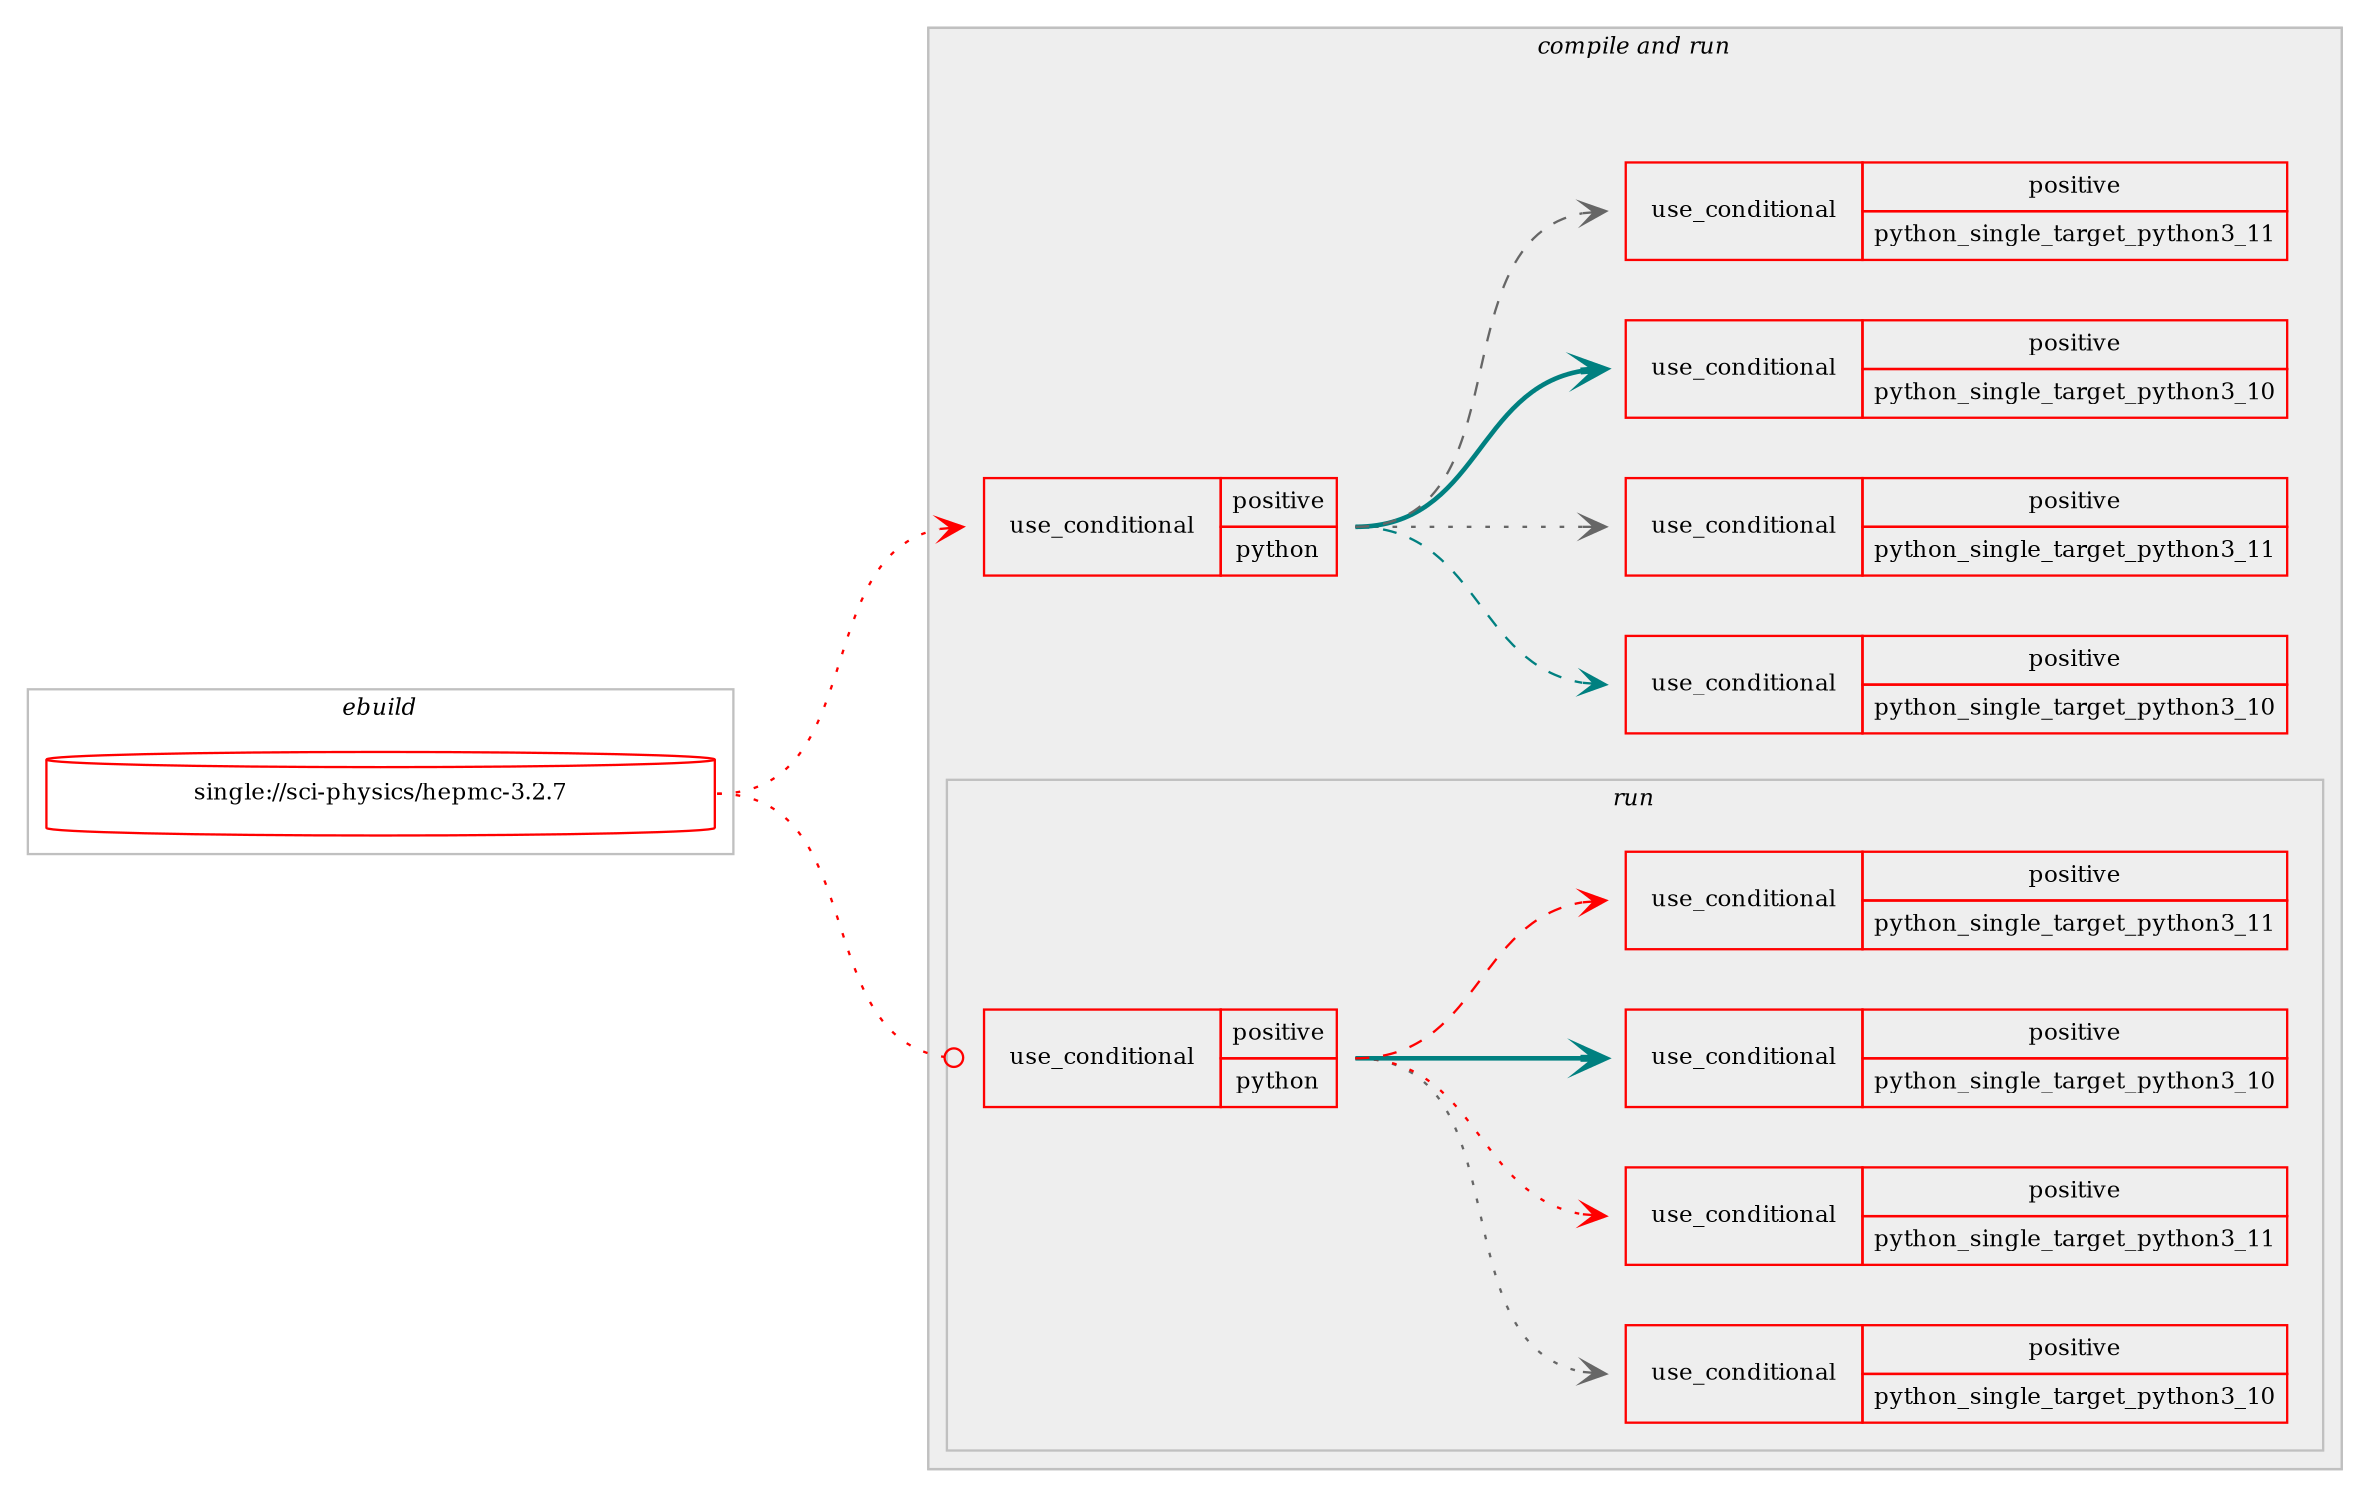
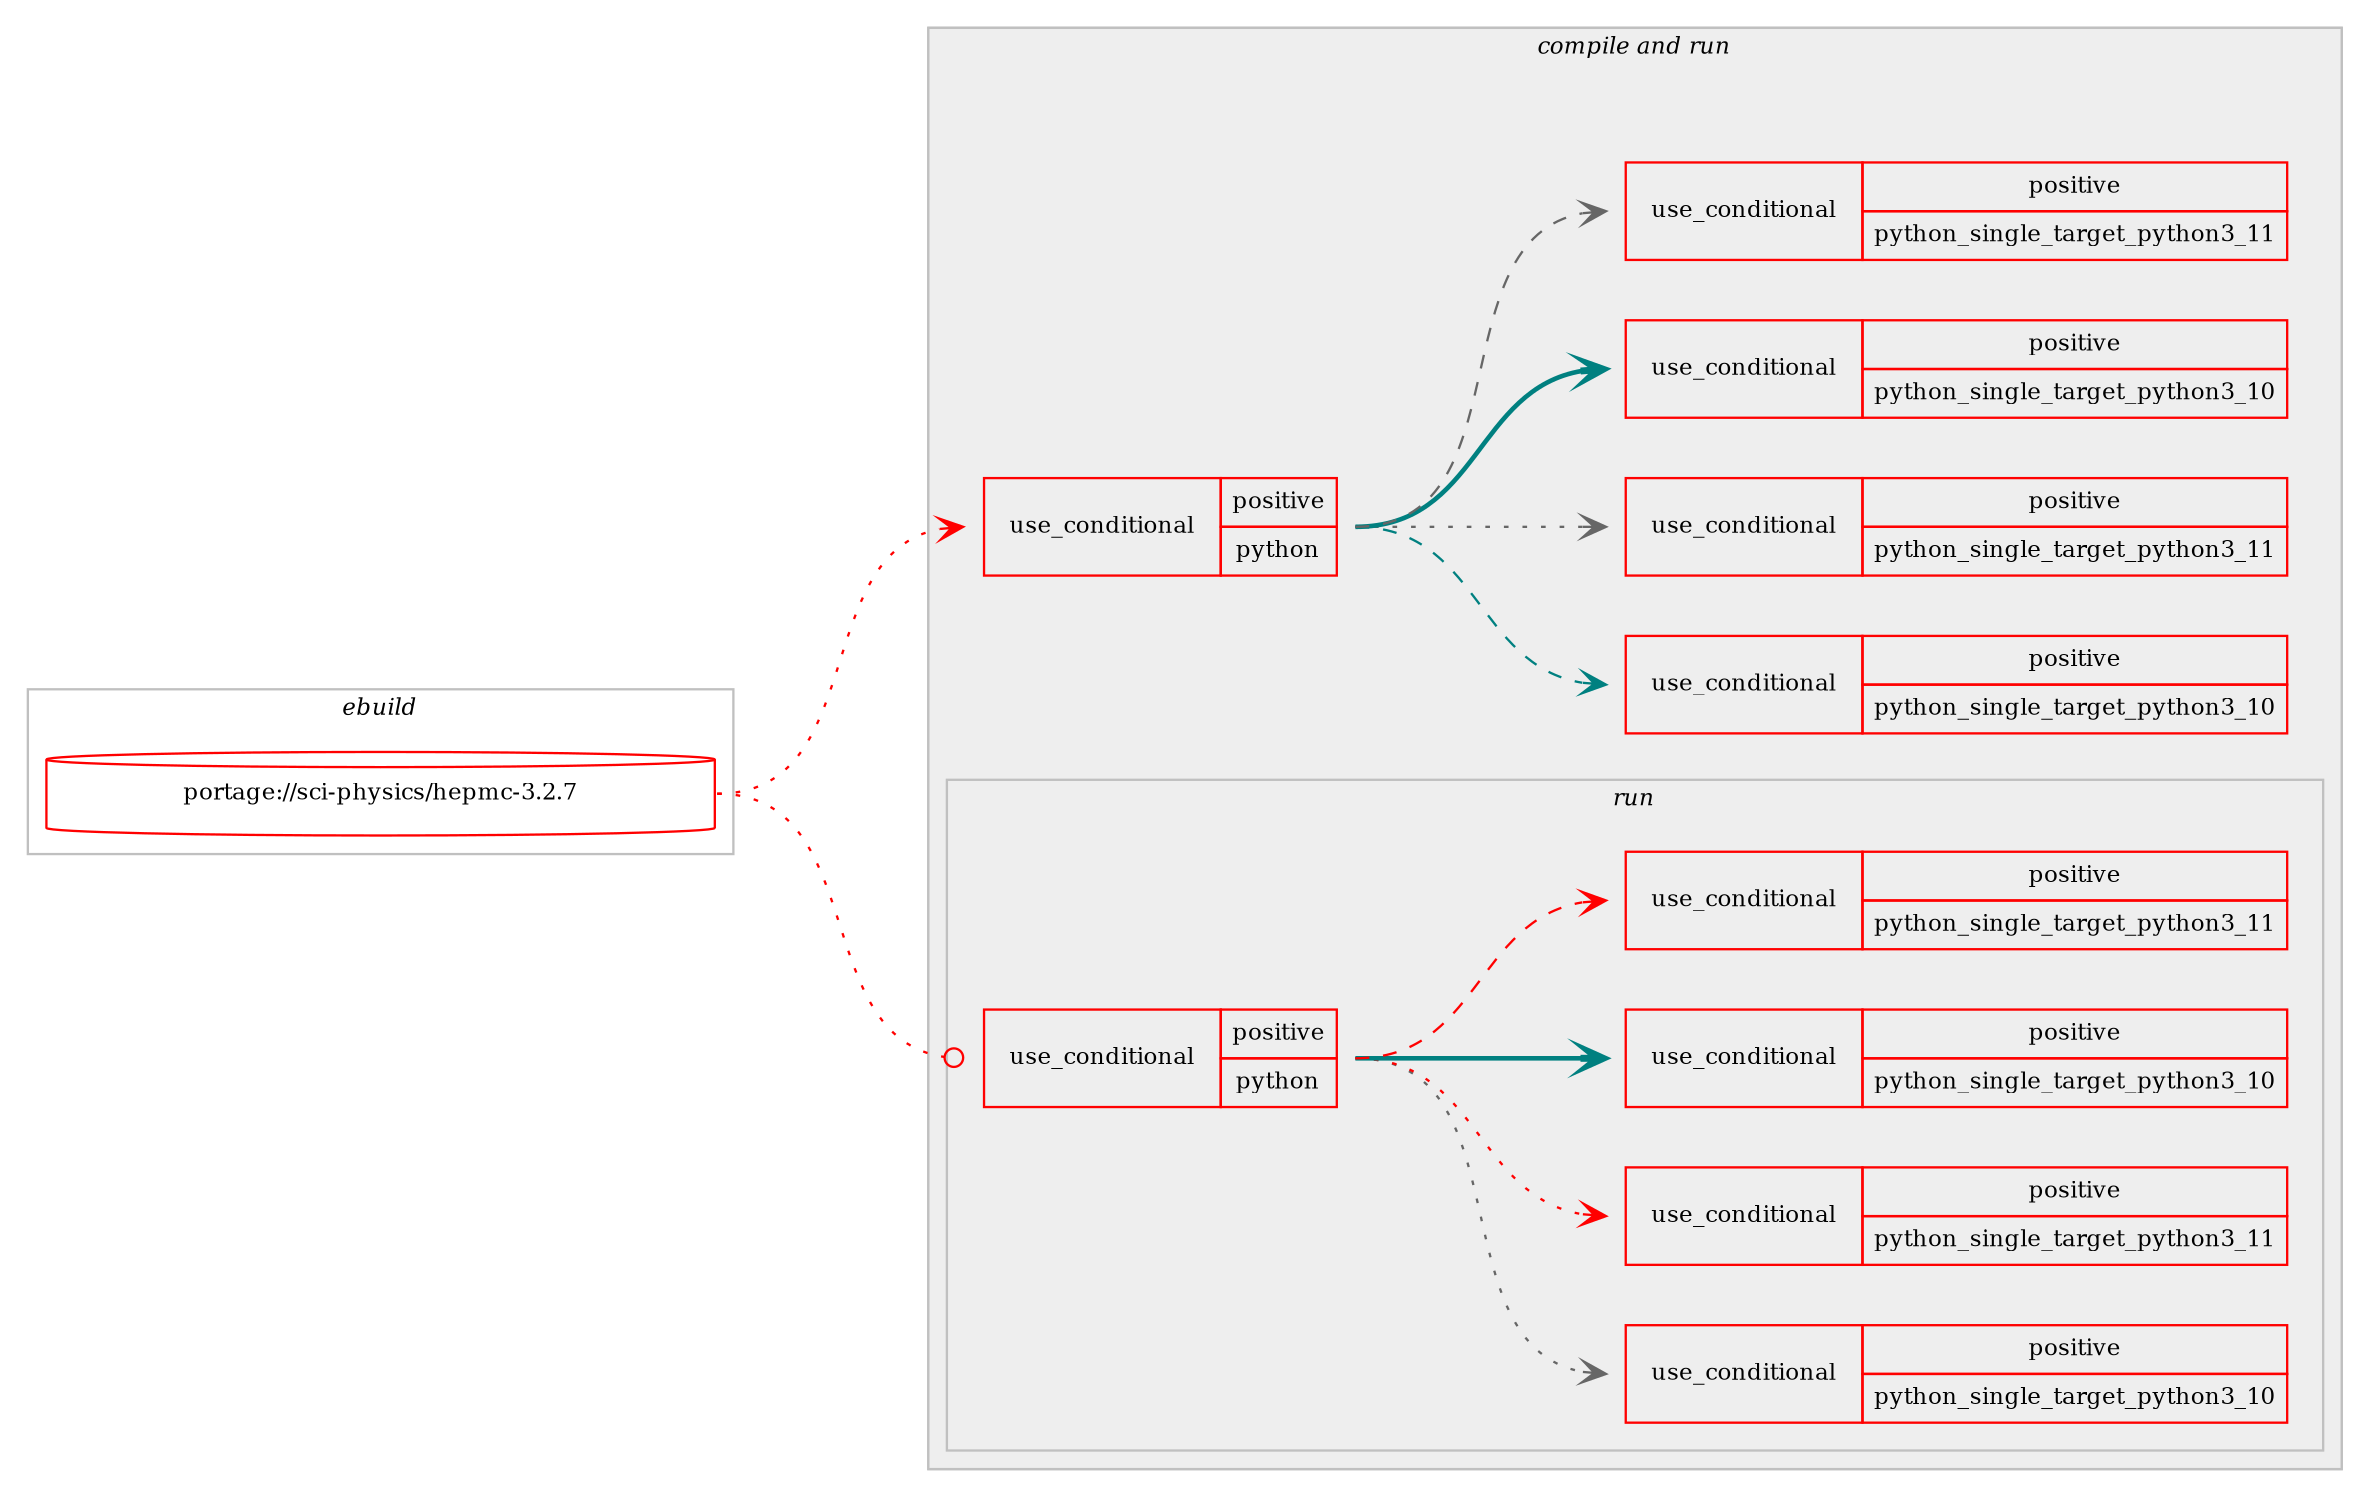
(381, 794) -> (381, 794)
